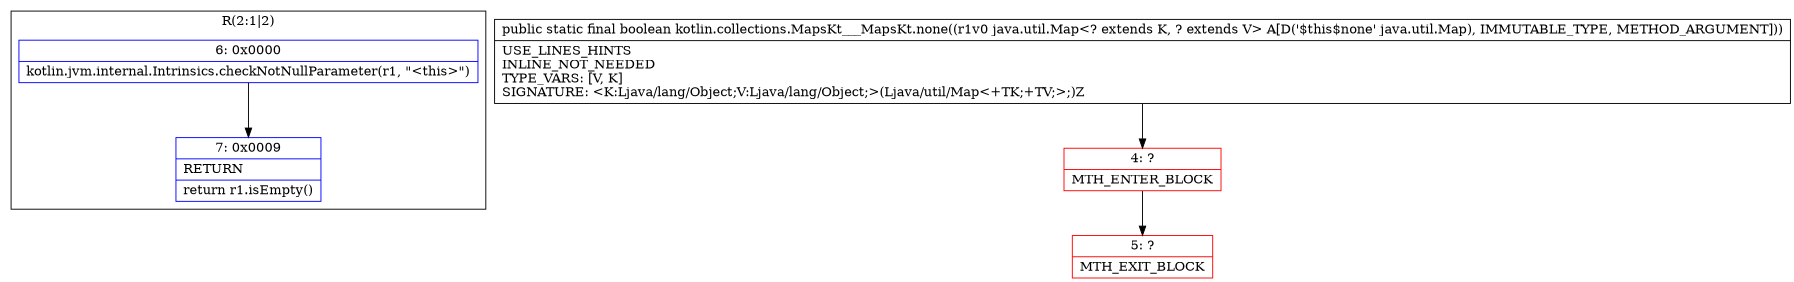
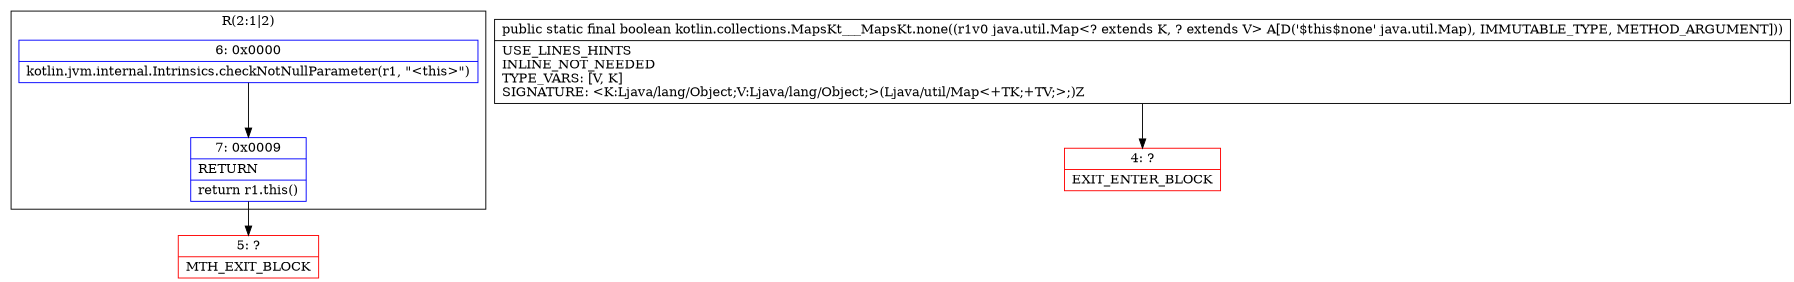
(1143, 180) -> (1143, 180)
(248, 190) -> (248, 190)
(1143, 209) -> (248, 215)
